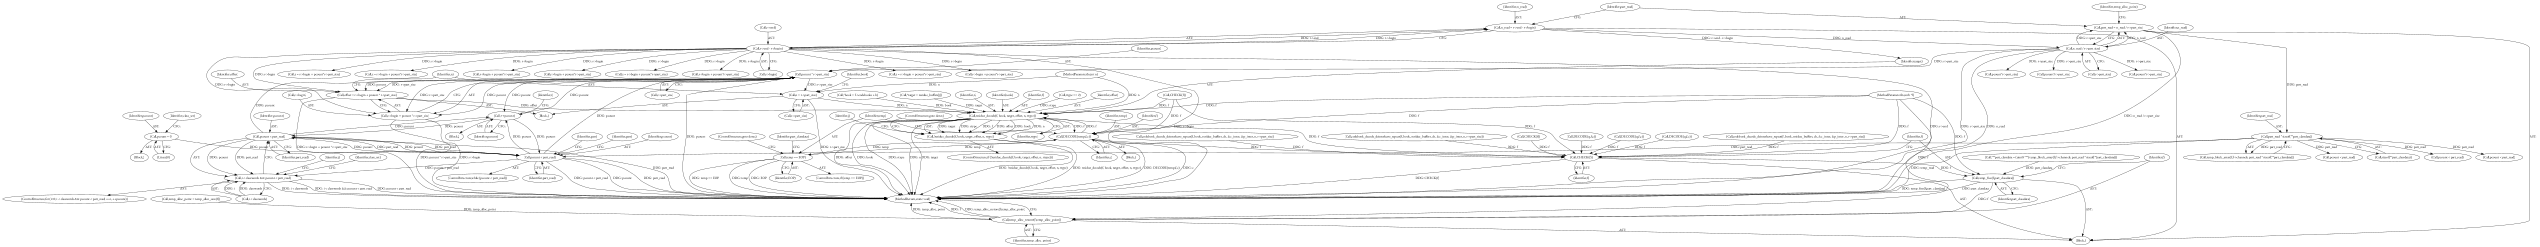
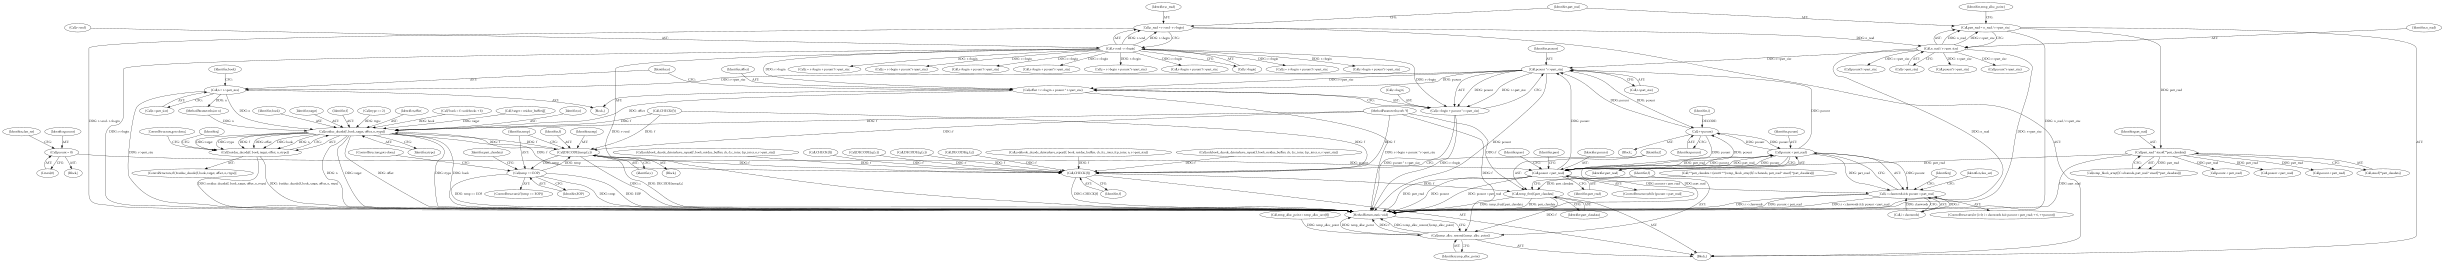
(1720, 41) -> (121, 206)
(939, 83) -> (215, 100)
(546, 105) -> (1710, 121)
none -> (309, 144)
(1923, 168) -> (2070, 184)
